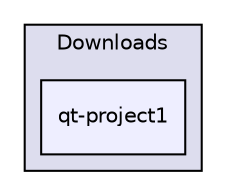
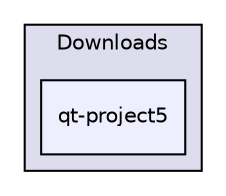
(113, 117) -> (113, 117)
